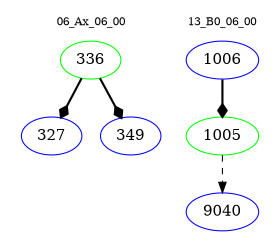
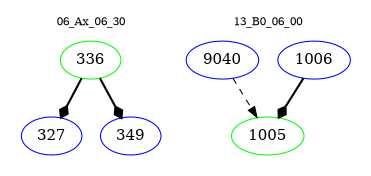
(91, 23) -> (91, 23)
(222, 169) -> (242, 93)
